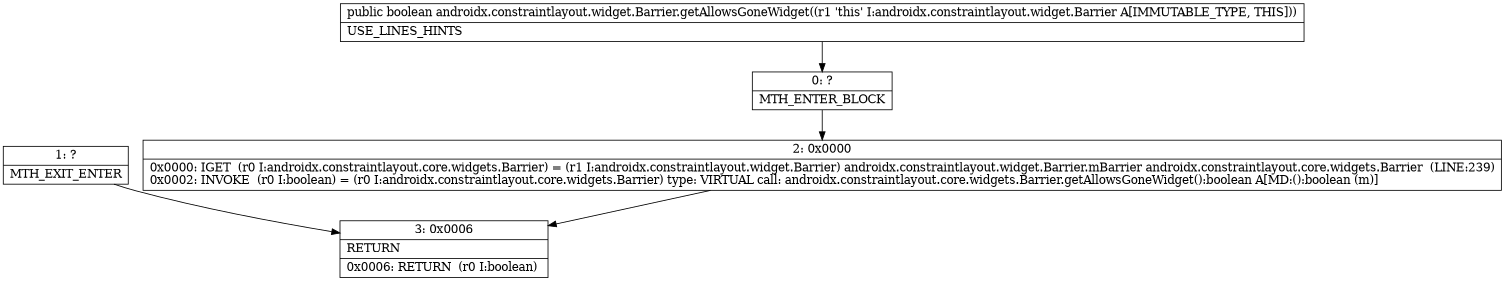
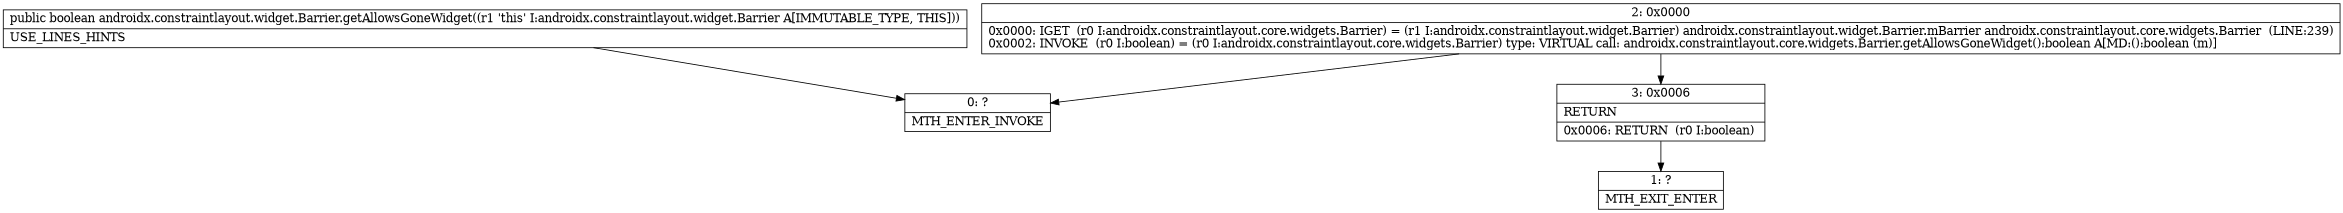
(822, 100) -> (978, 122)
(822, 121) -> (1259, 78)
(222, 211) -> (1661, 152)
